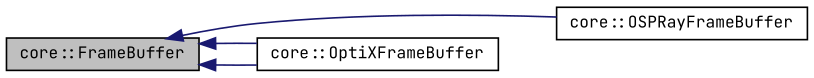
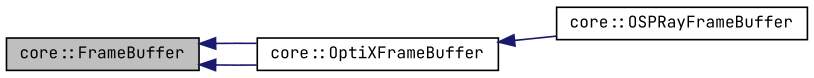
(369, 16) -> (535, 38)
